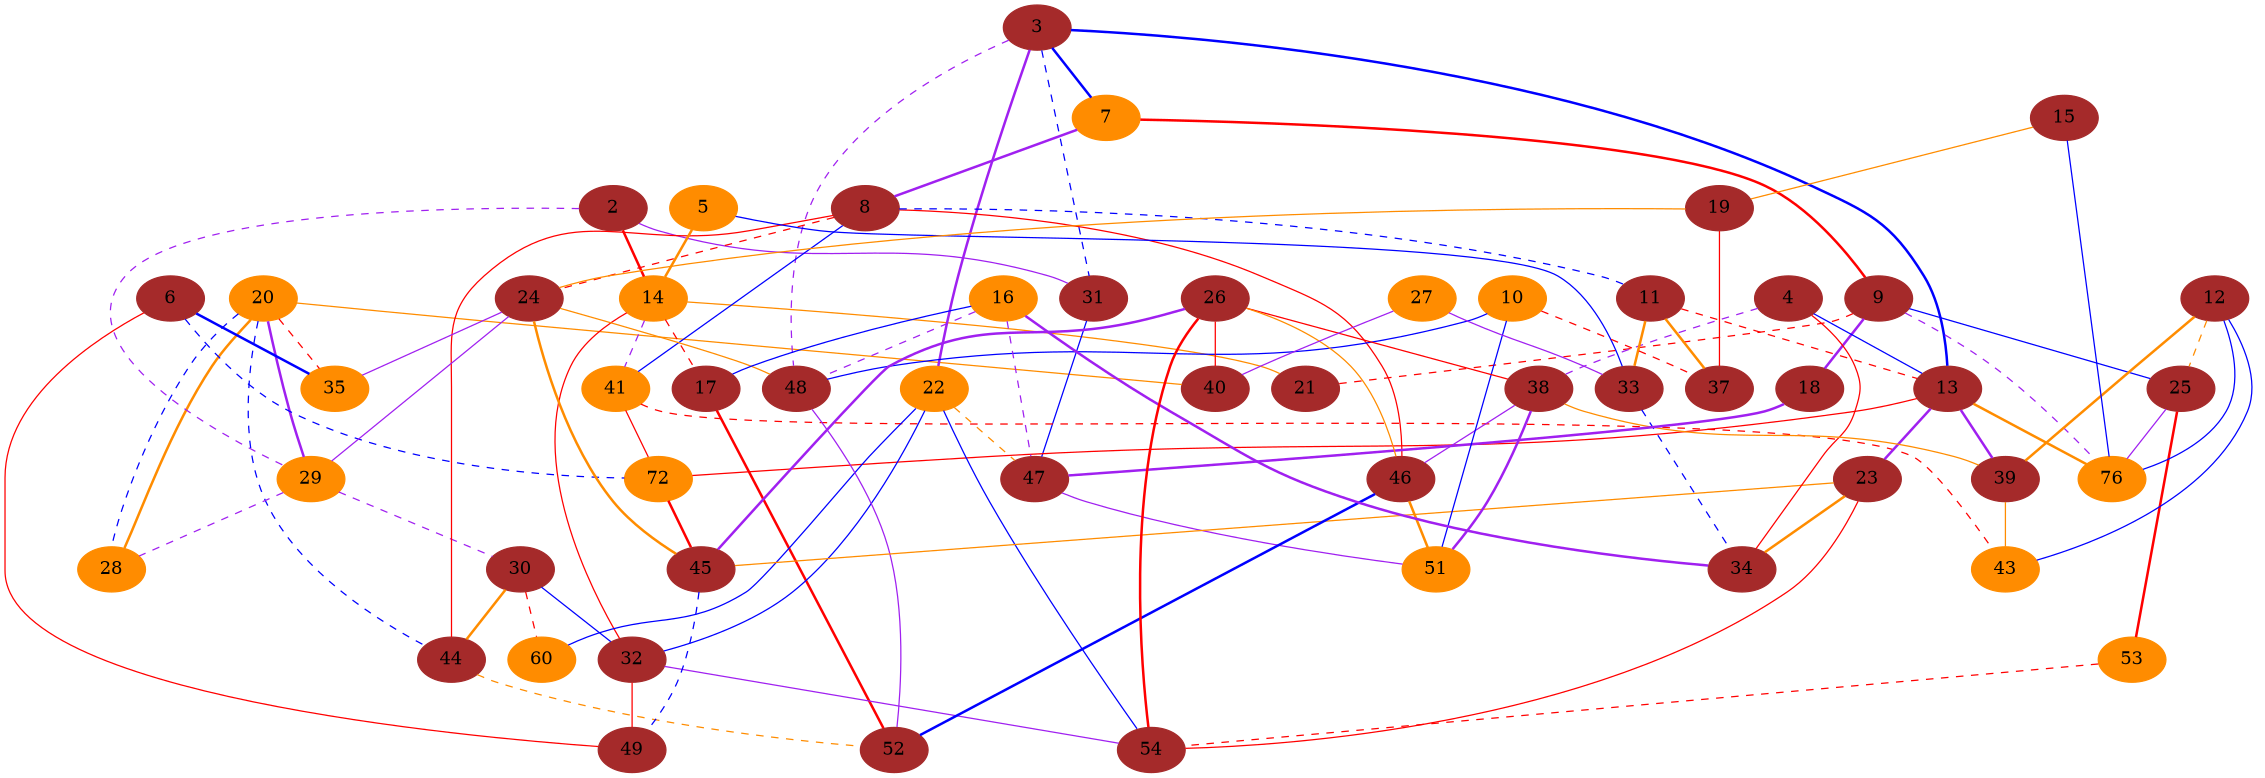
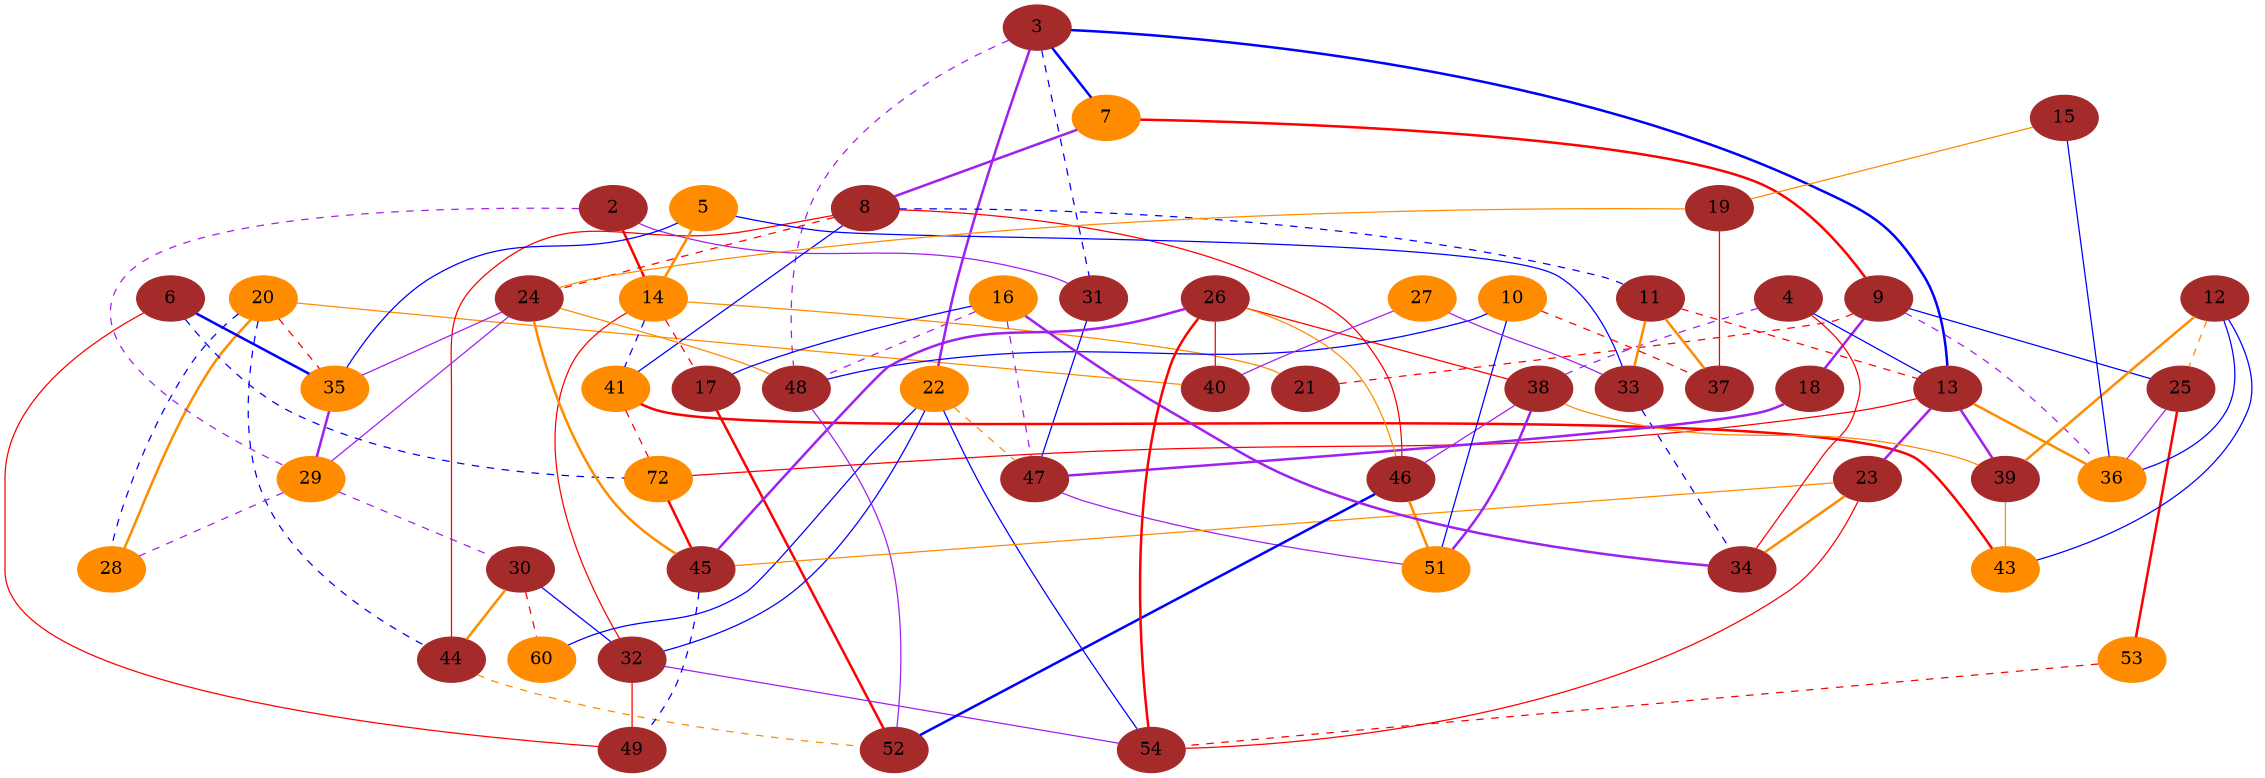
none -> (491, 252)
(635, 344) -> (635, 344)
(284, 390) -> (323, 434)
(1338, 423) -> (1338, 423)
(637, 434) -> (637, 434)
(2112, 479) -> (2112, 479)
